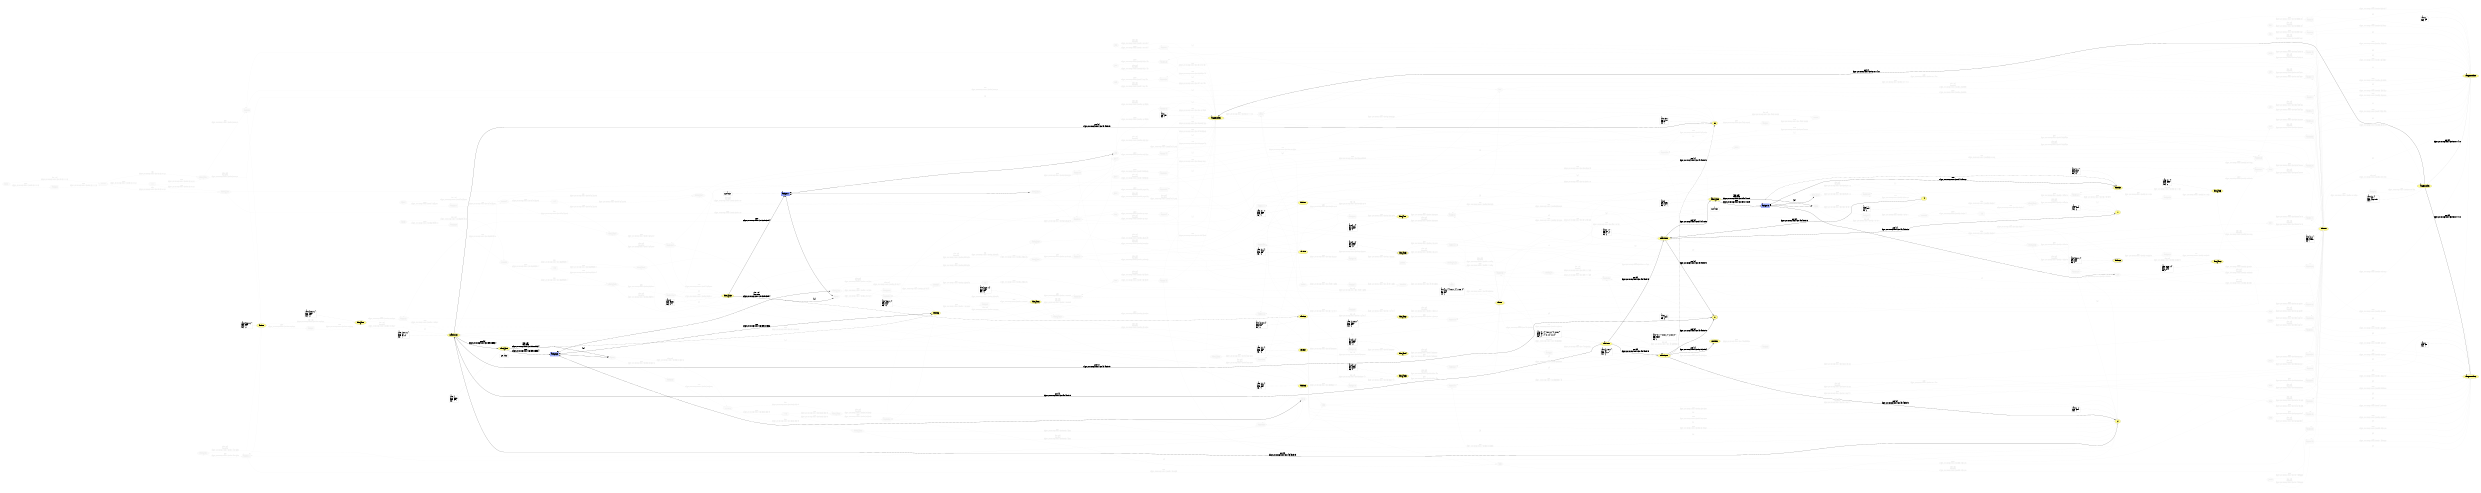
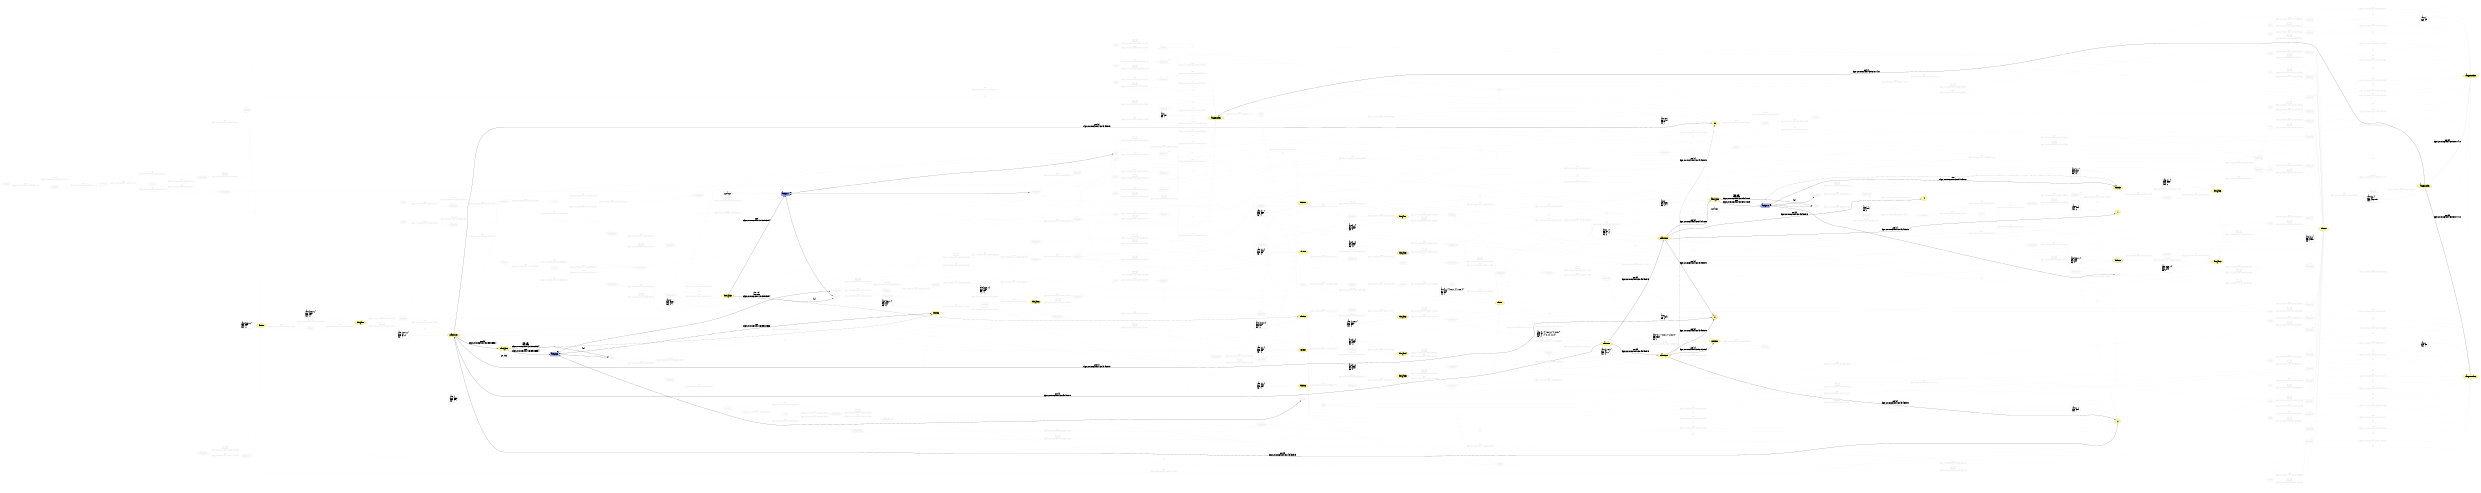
(1801, 223) -> (1796, 216)
